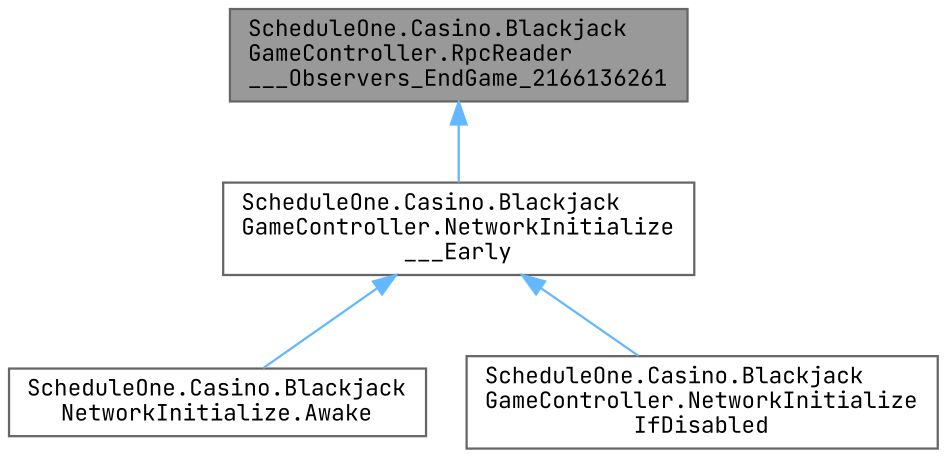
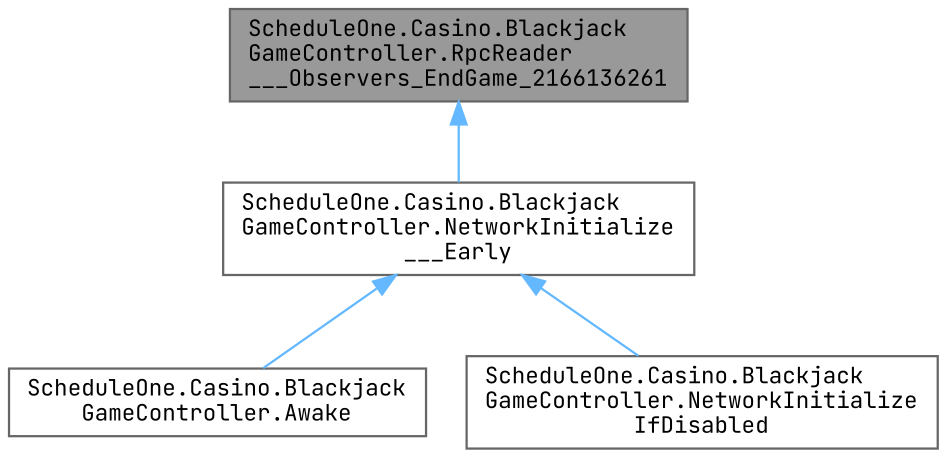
(218, 402) -> (218, 402)
